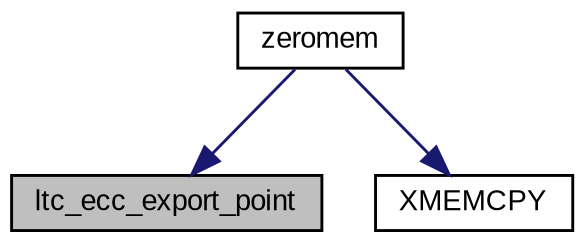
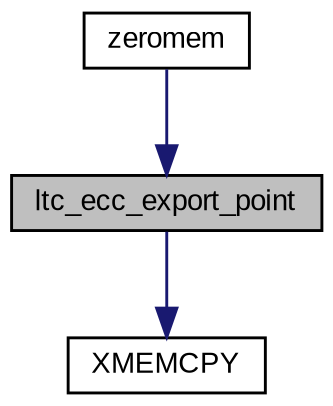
(387, 111) -> (167, 270)
